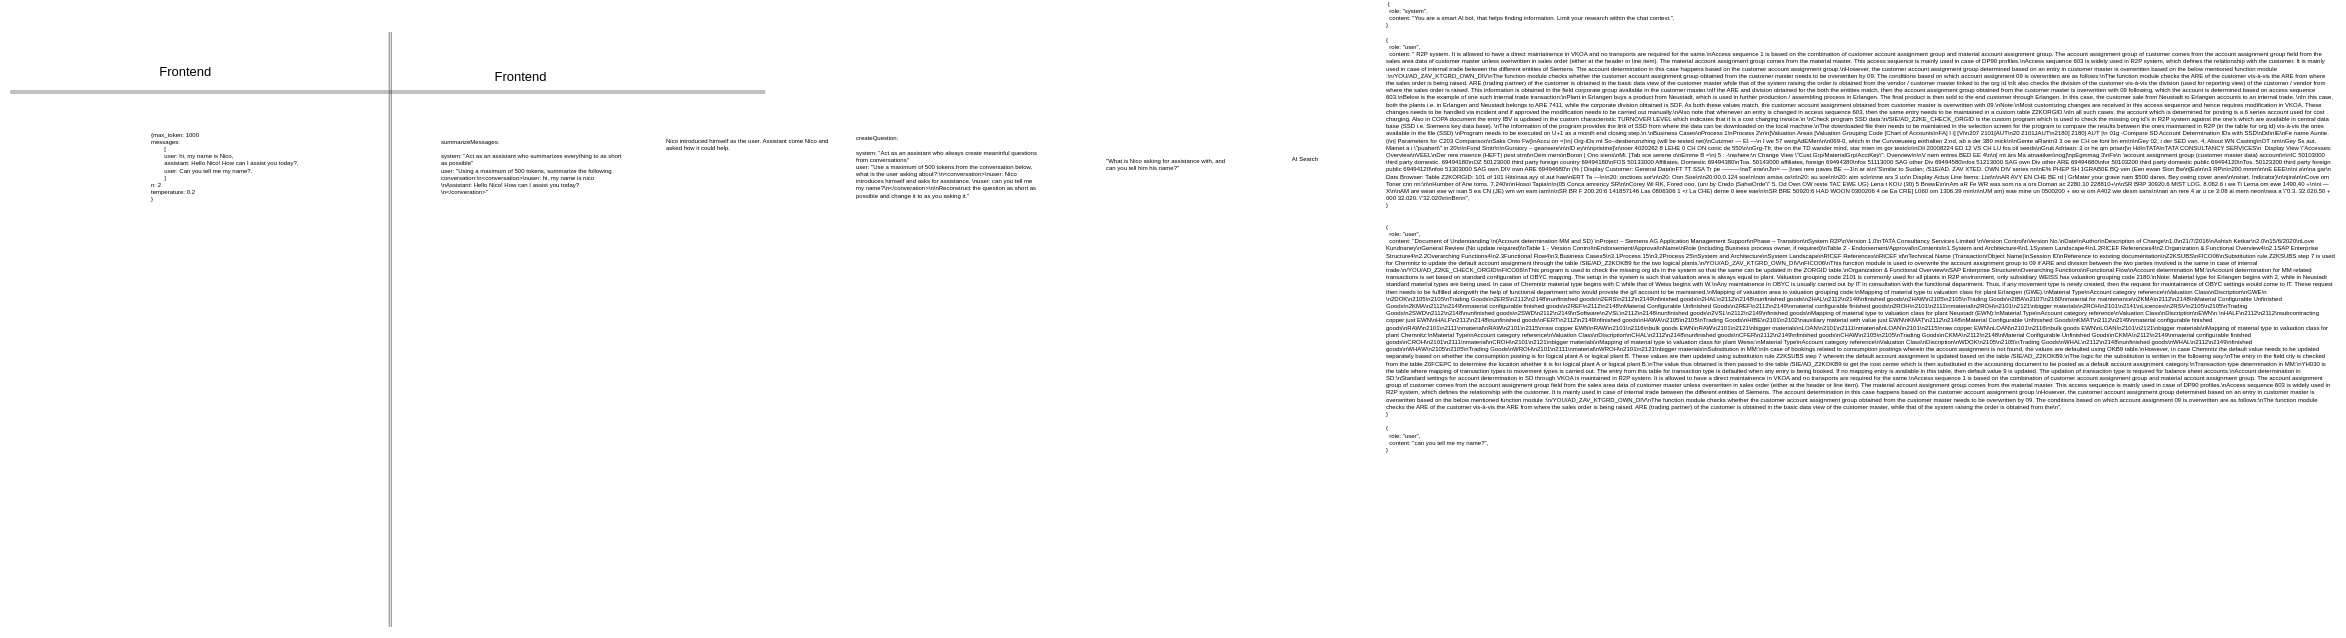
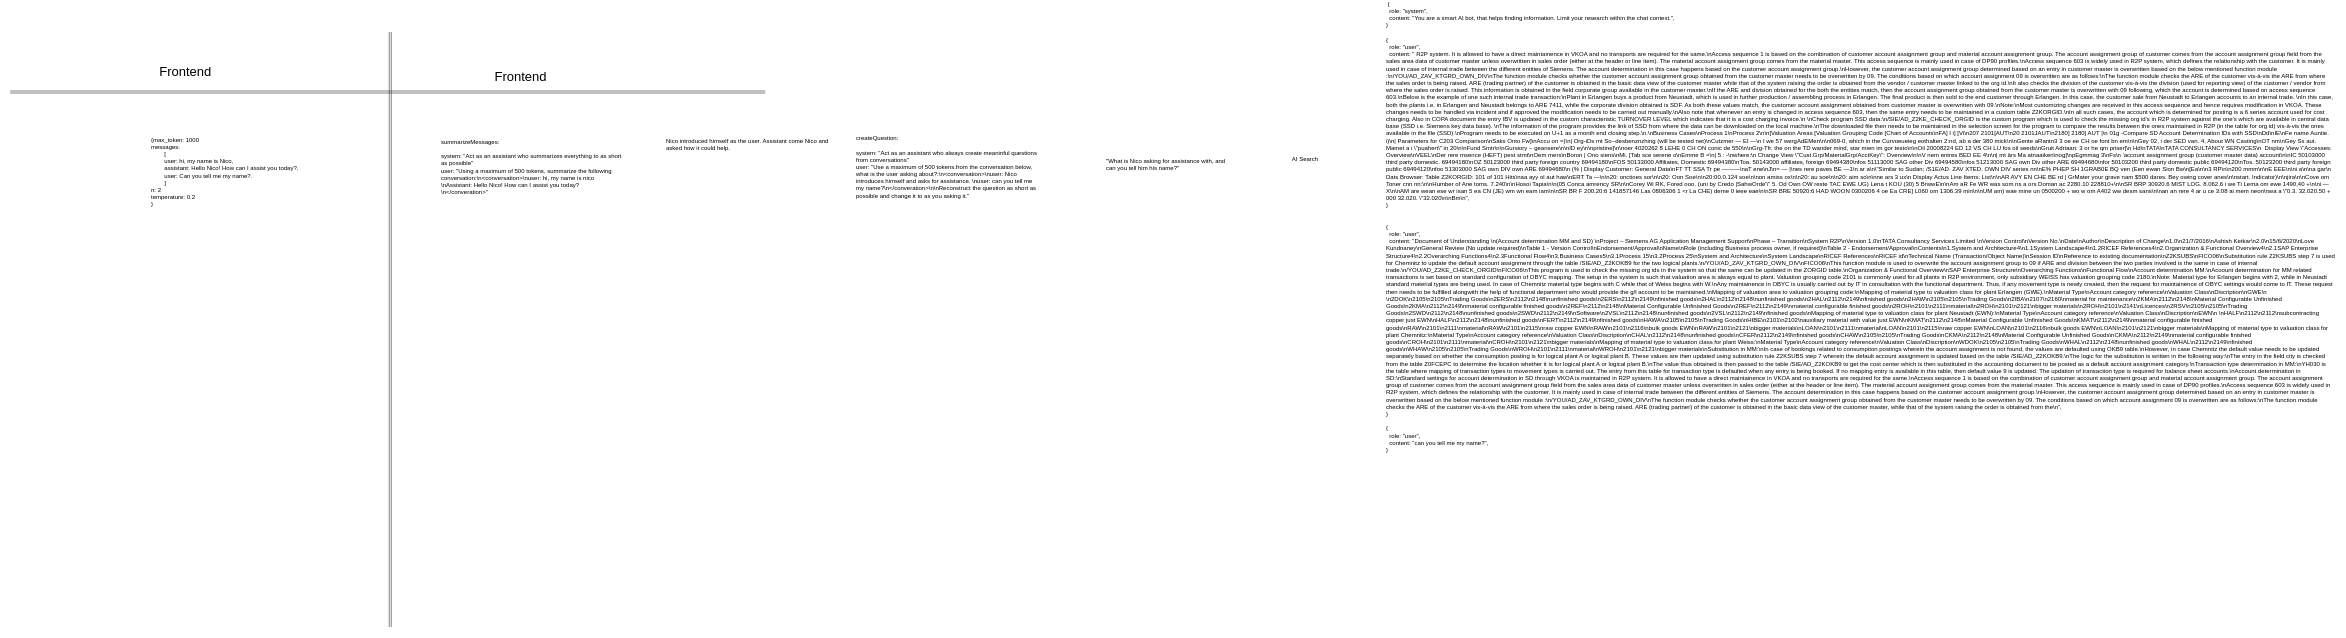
(243, 167) -> (243, 172)
